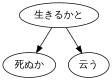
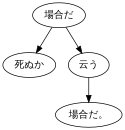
(59, 15) -> (59, 15)
none -> (89, 115)
